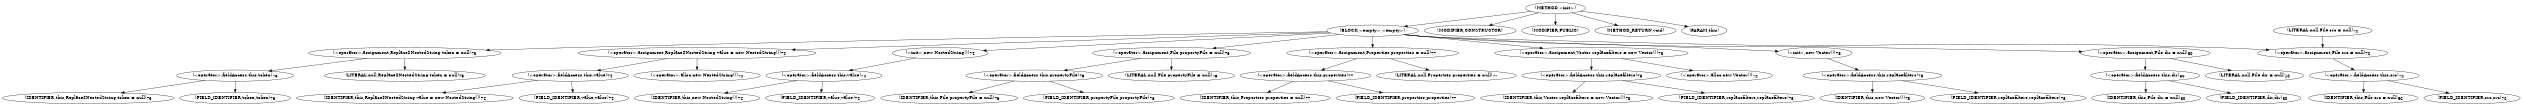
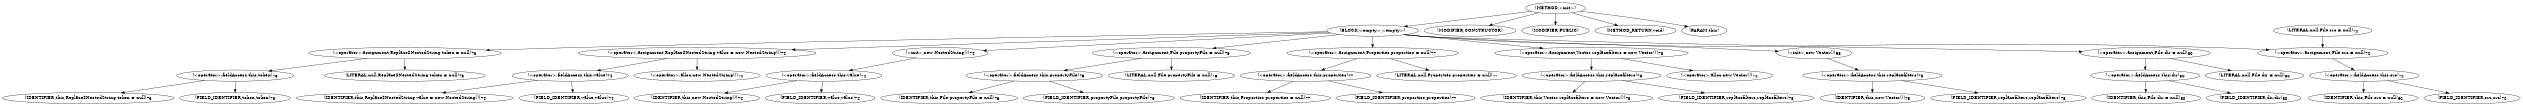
(1838, 53) -> (1838, 53)
(2287, 75) -> (2287, 75)
